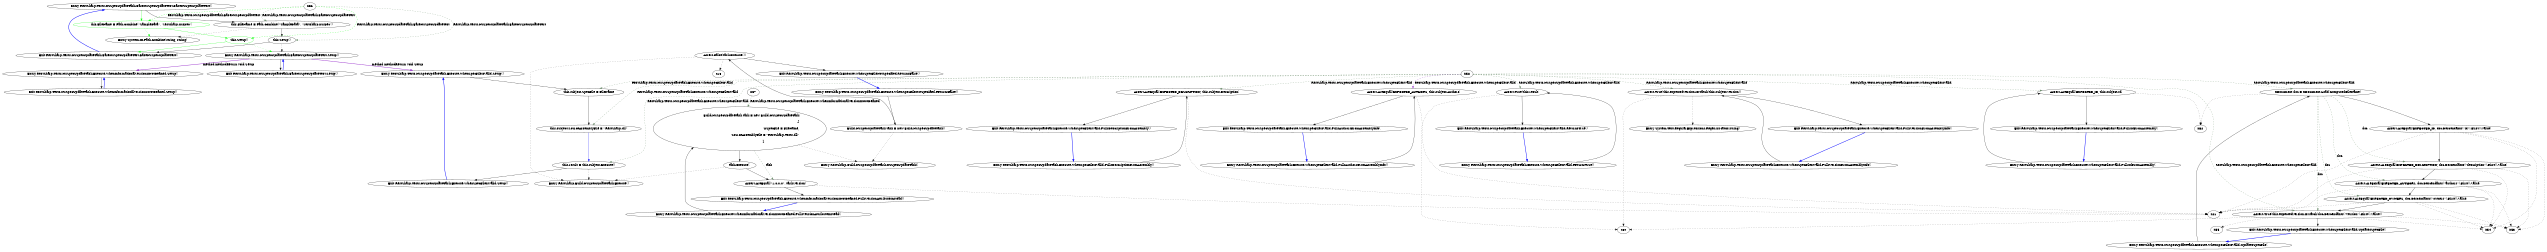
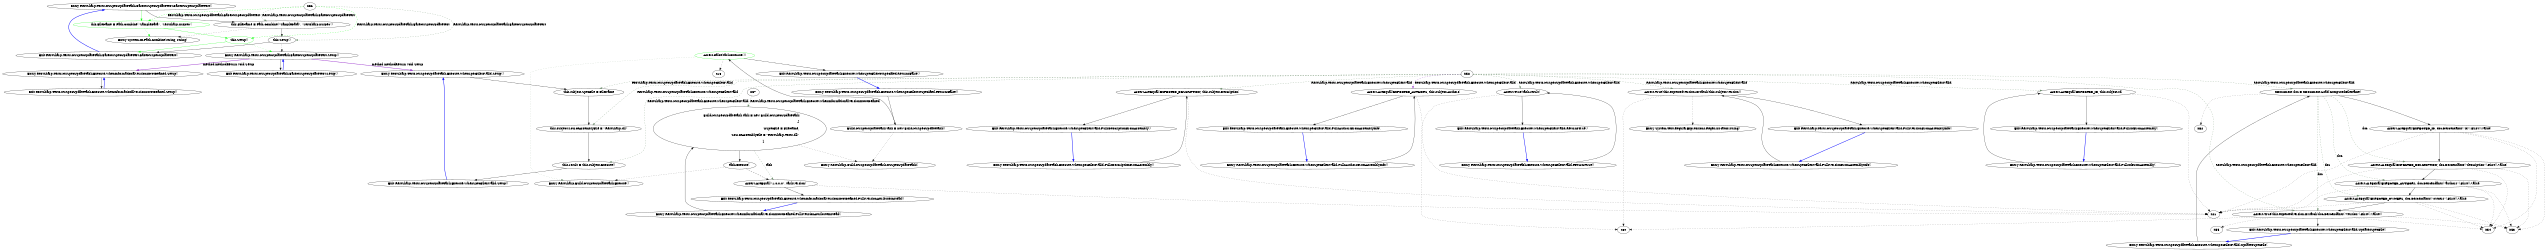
(725, 56) -> (725, 56)
(549, 68) -> (549, 68)
(1522, 92) -> (1522, 92)
(2175, 96) -> (2188, 133)
(589, 146) -> (589, 146)
(589, 173) -> none
(757, 174) -> (757, 174)
